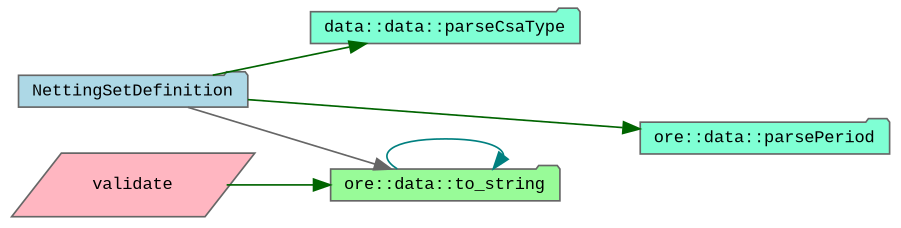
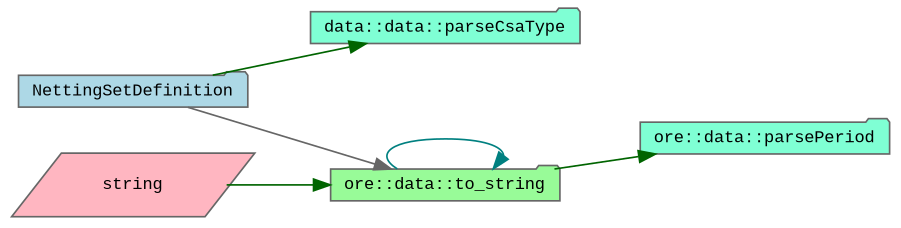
(435, 114) -> (596, 163)
(133, 185) -> (133, 185)
